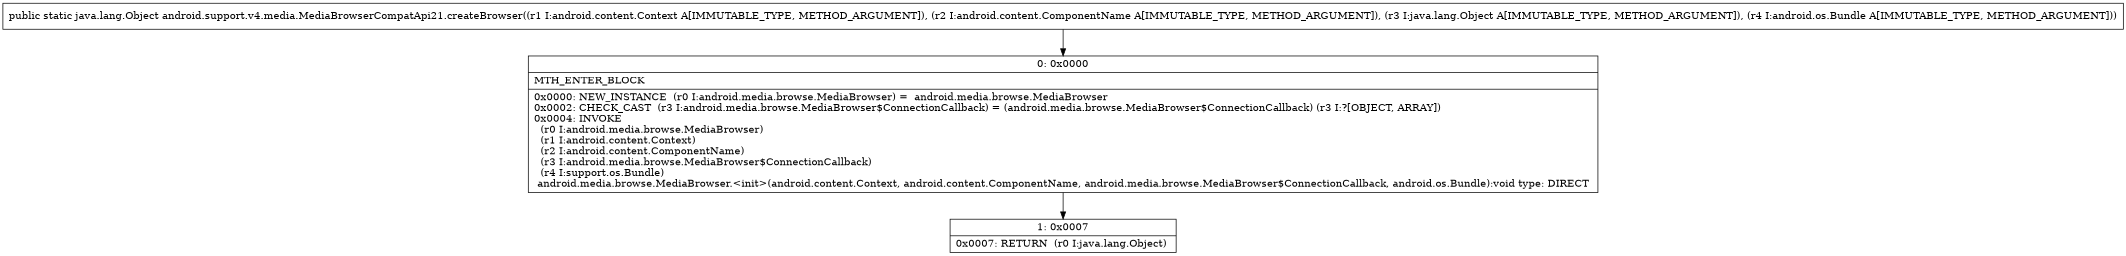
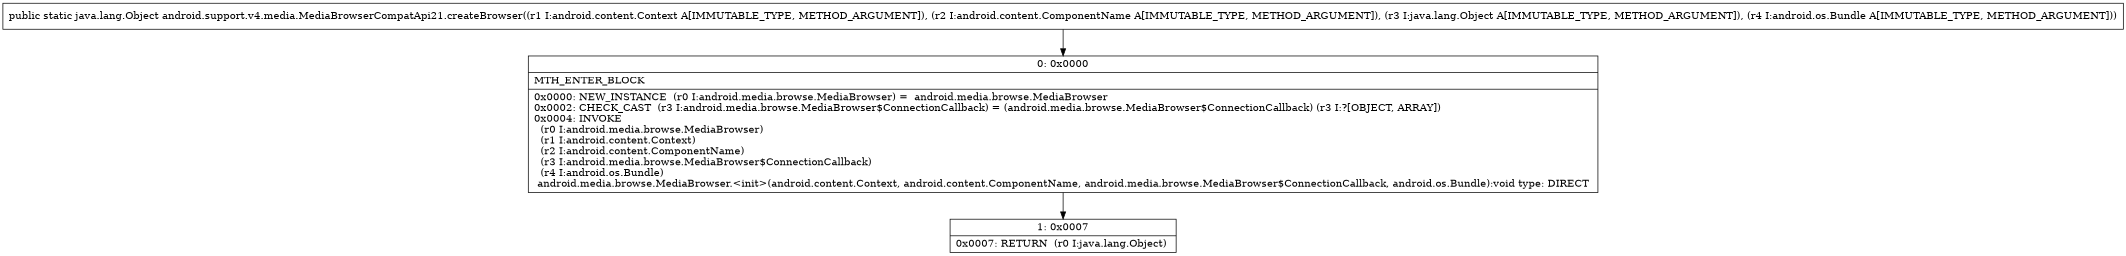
(599, 173) -> (599, 173)
